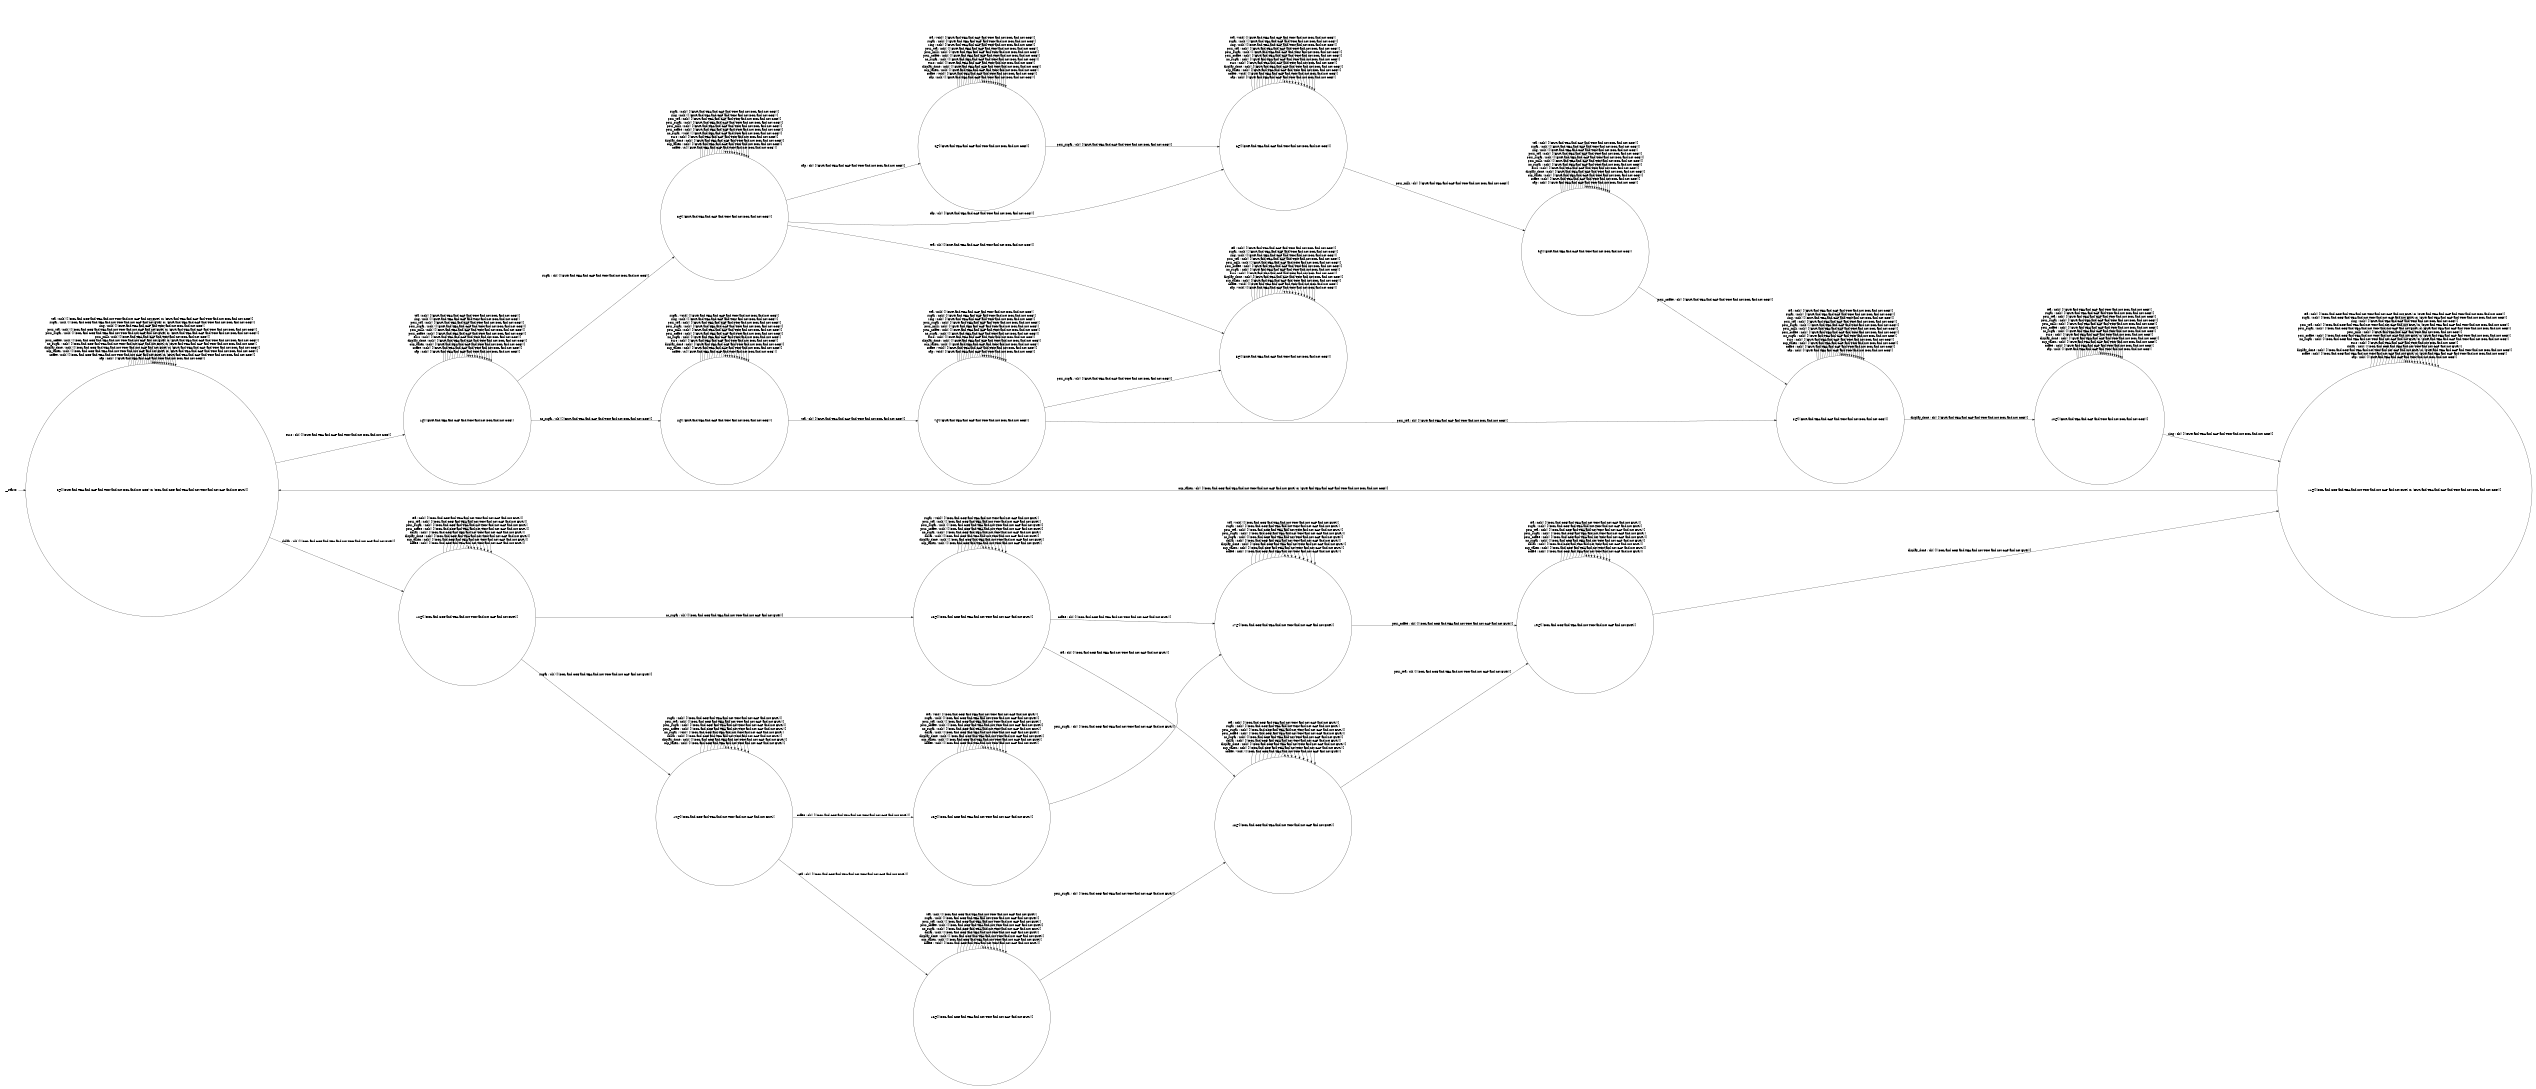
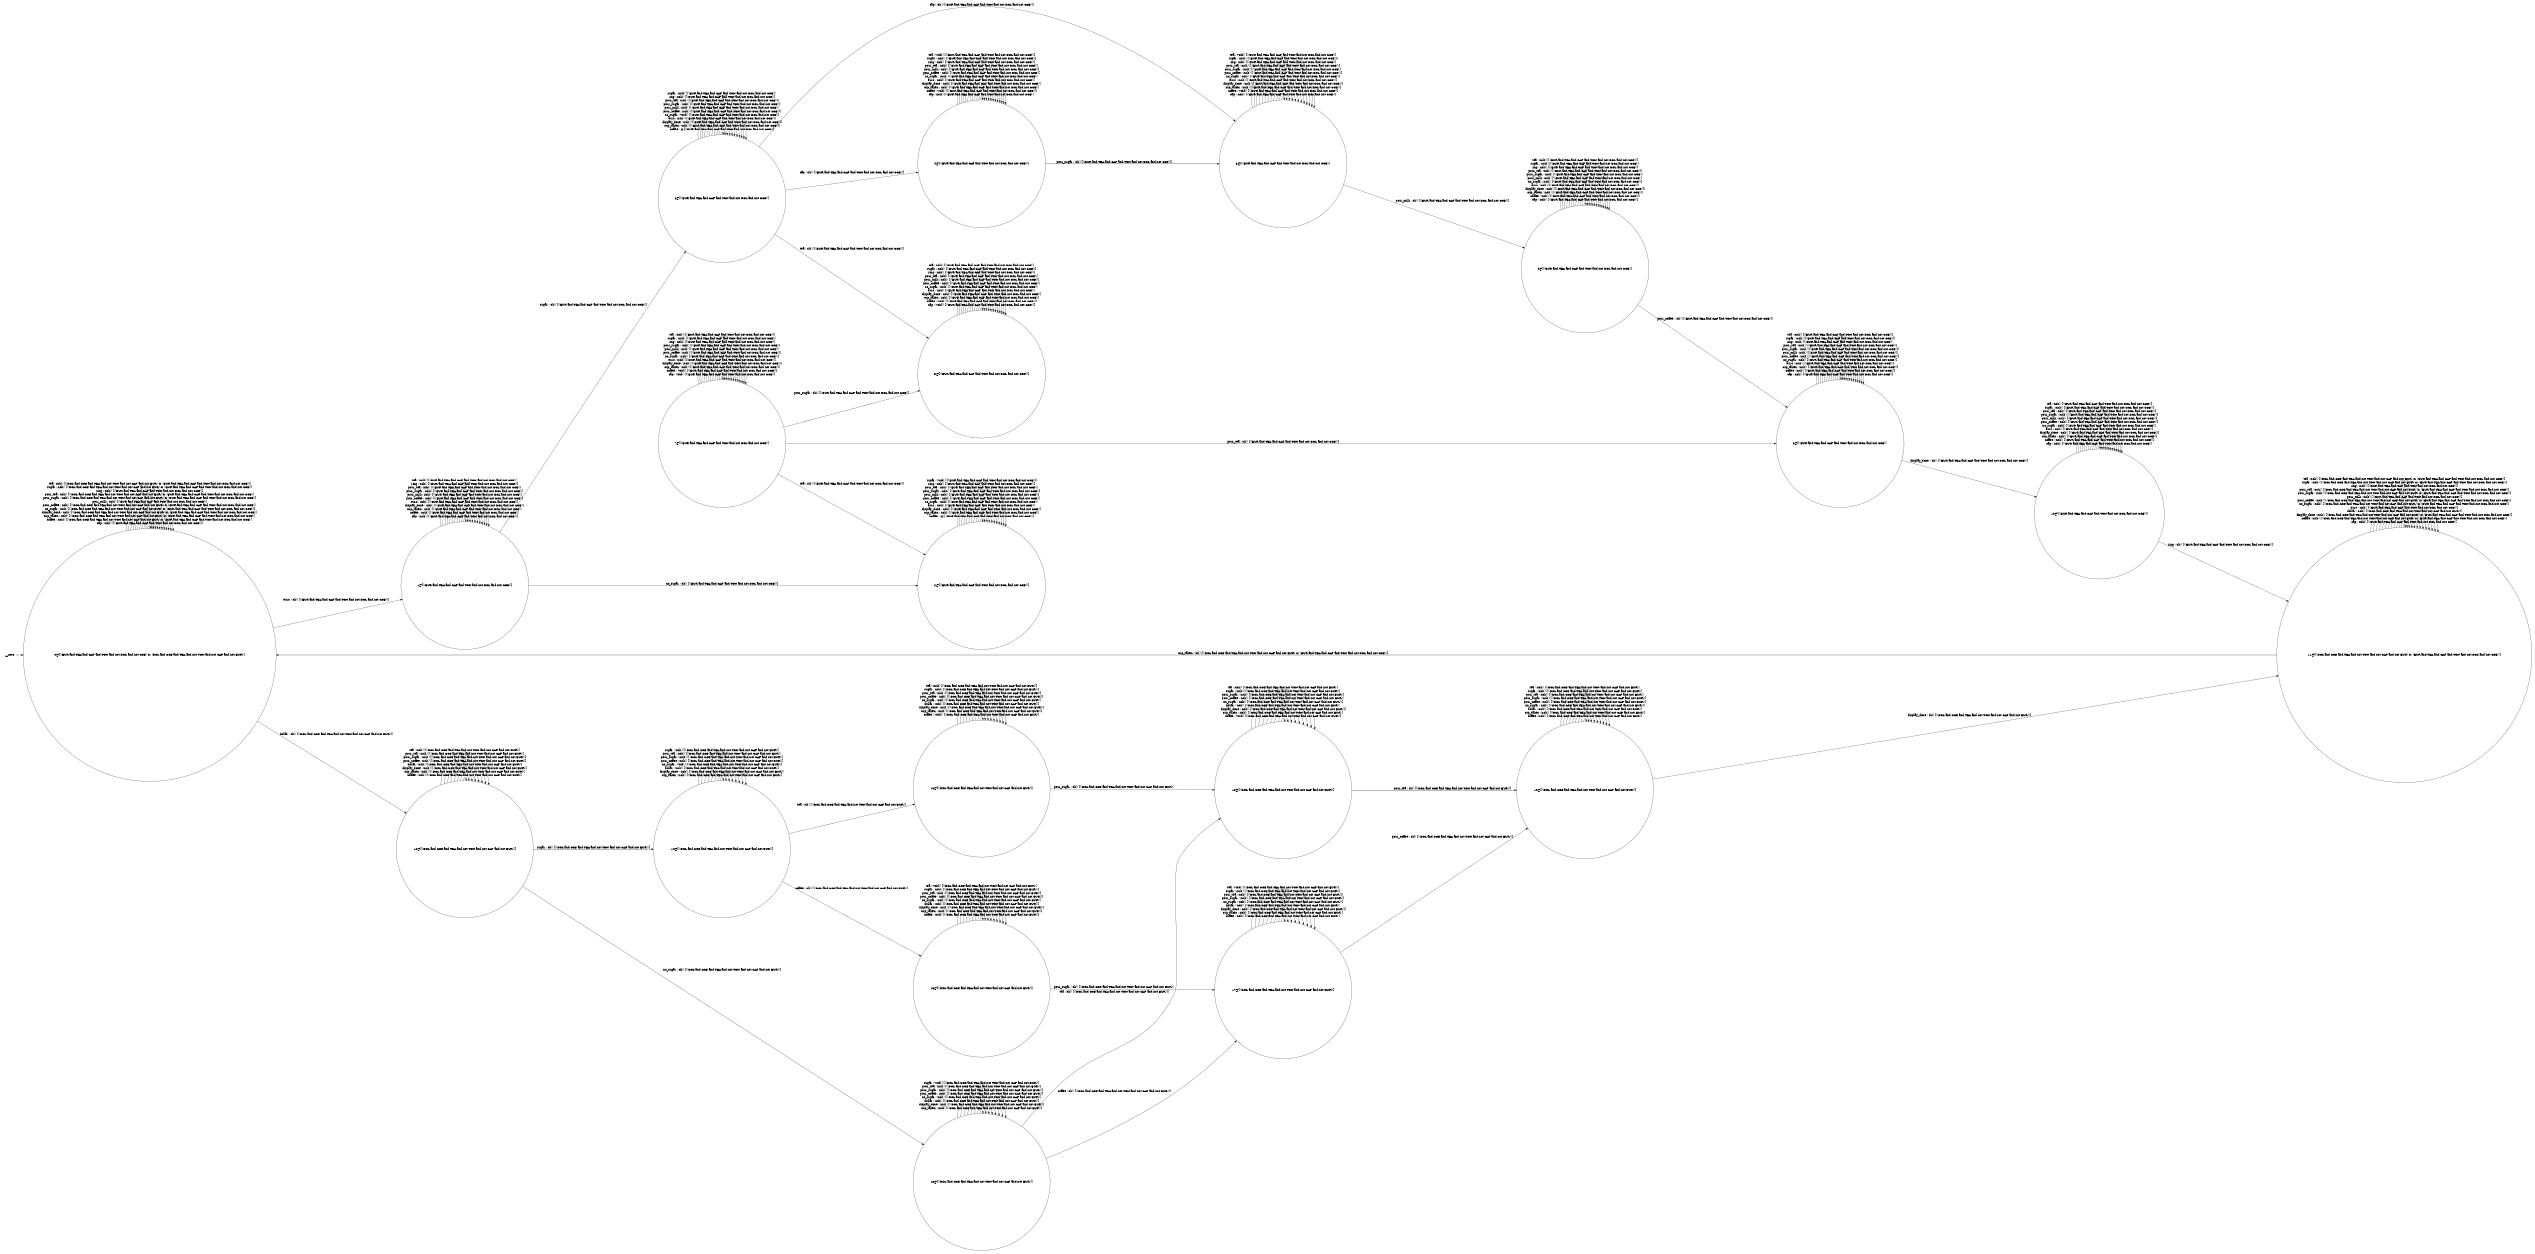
(852, 421) -> (851, 514)
(11, 490) -> (10, 655)
